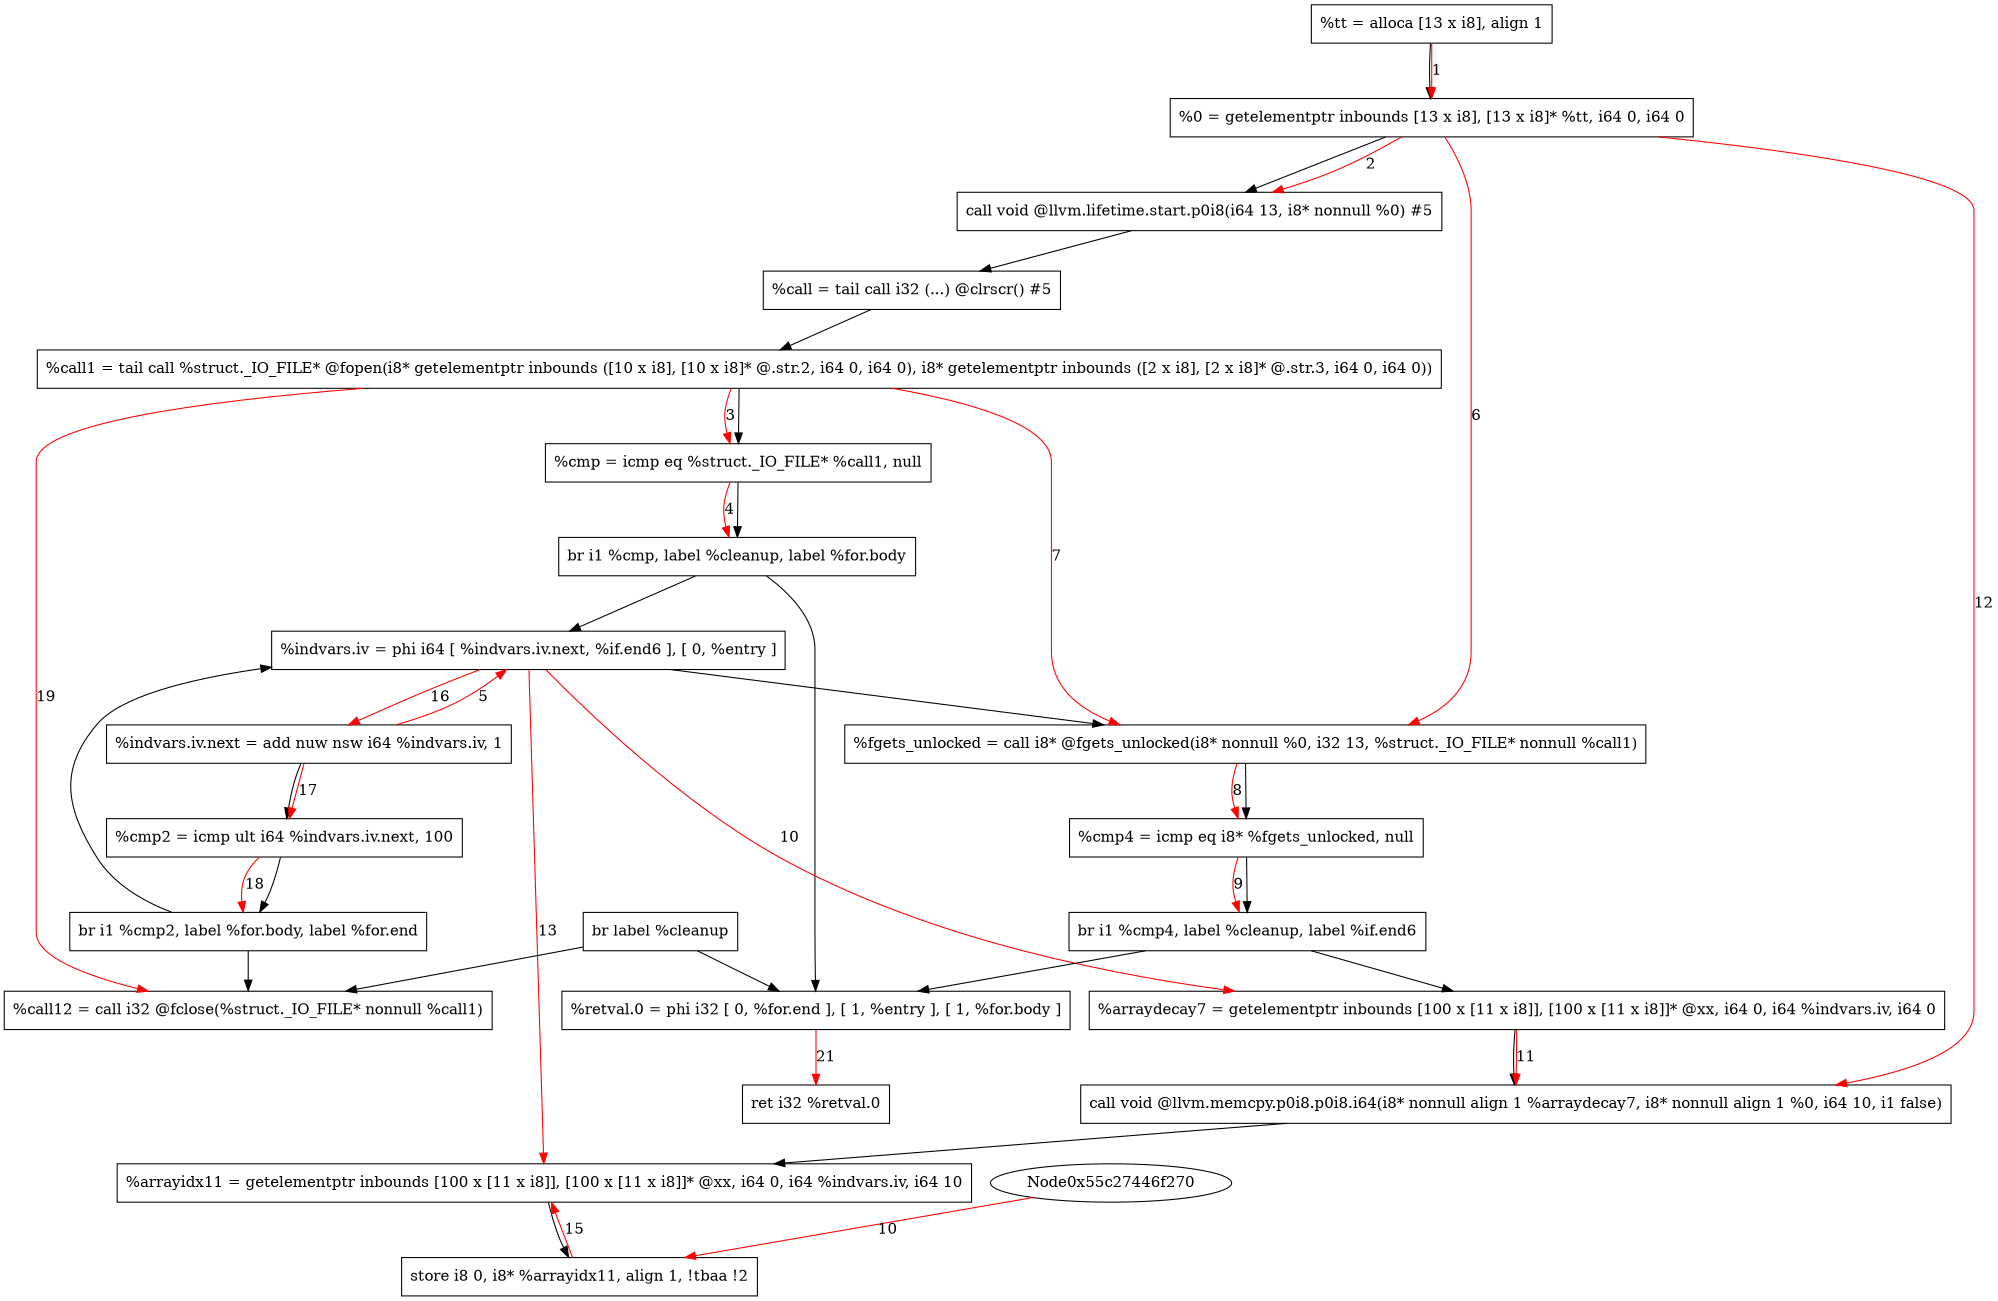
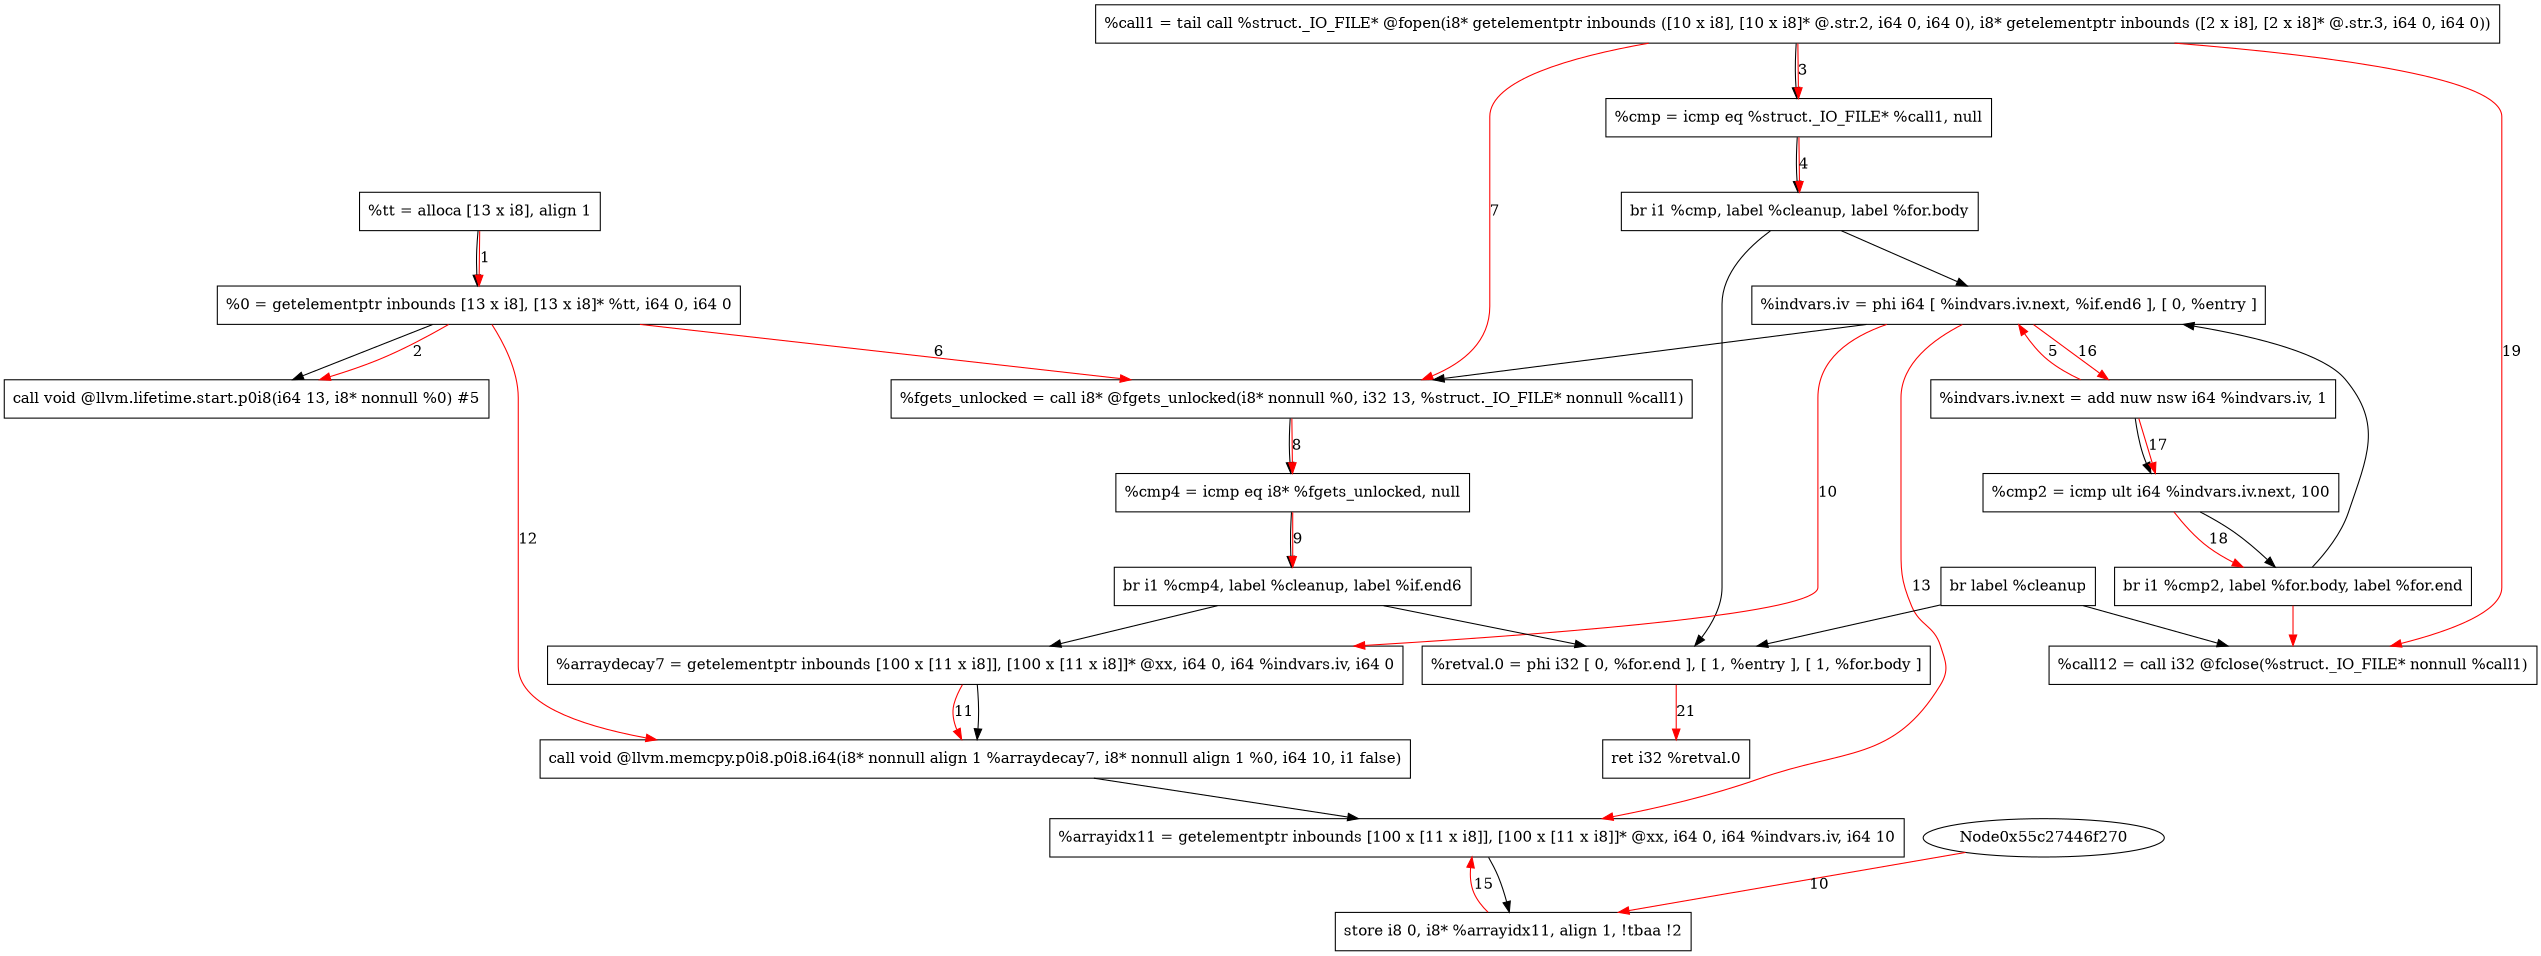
(912, 290) -> none
(248, 965) -> (2293, 620)
